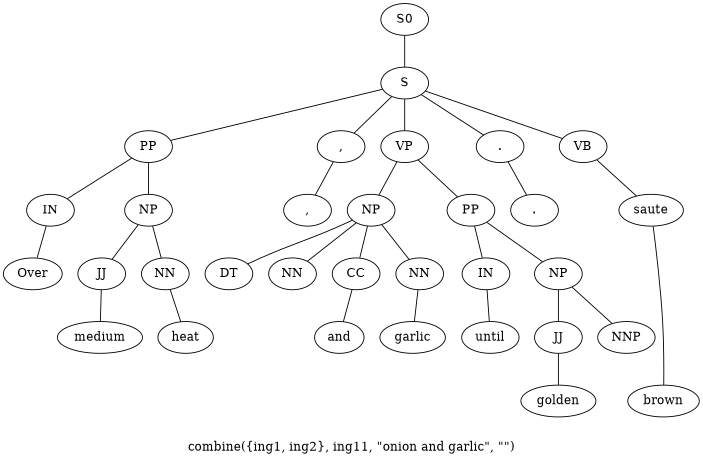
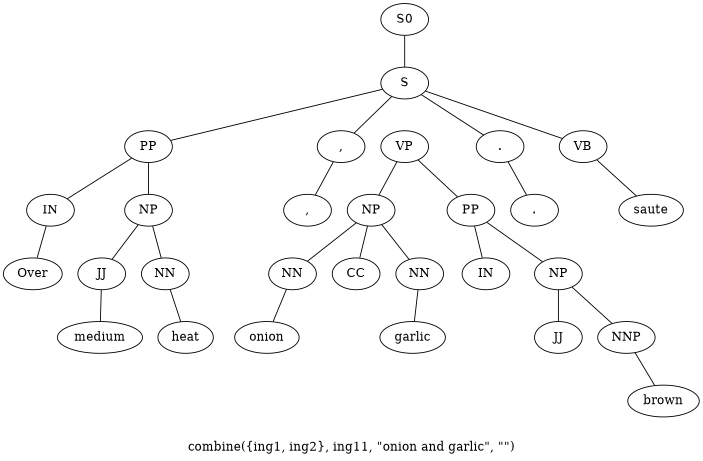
(405, 115) -> none
(229, 274) -> none
(662, 306) -> (645, 369)
none -> (267, 337)
(339, 337) -> none
(490, 337) -> none
(558, 401) -> none
